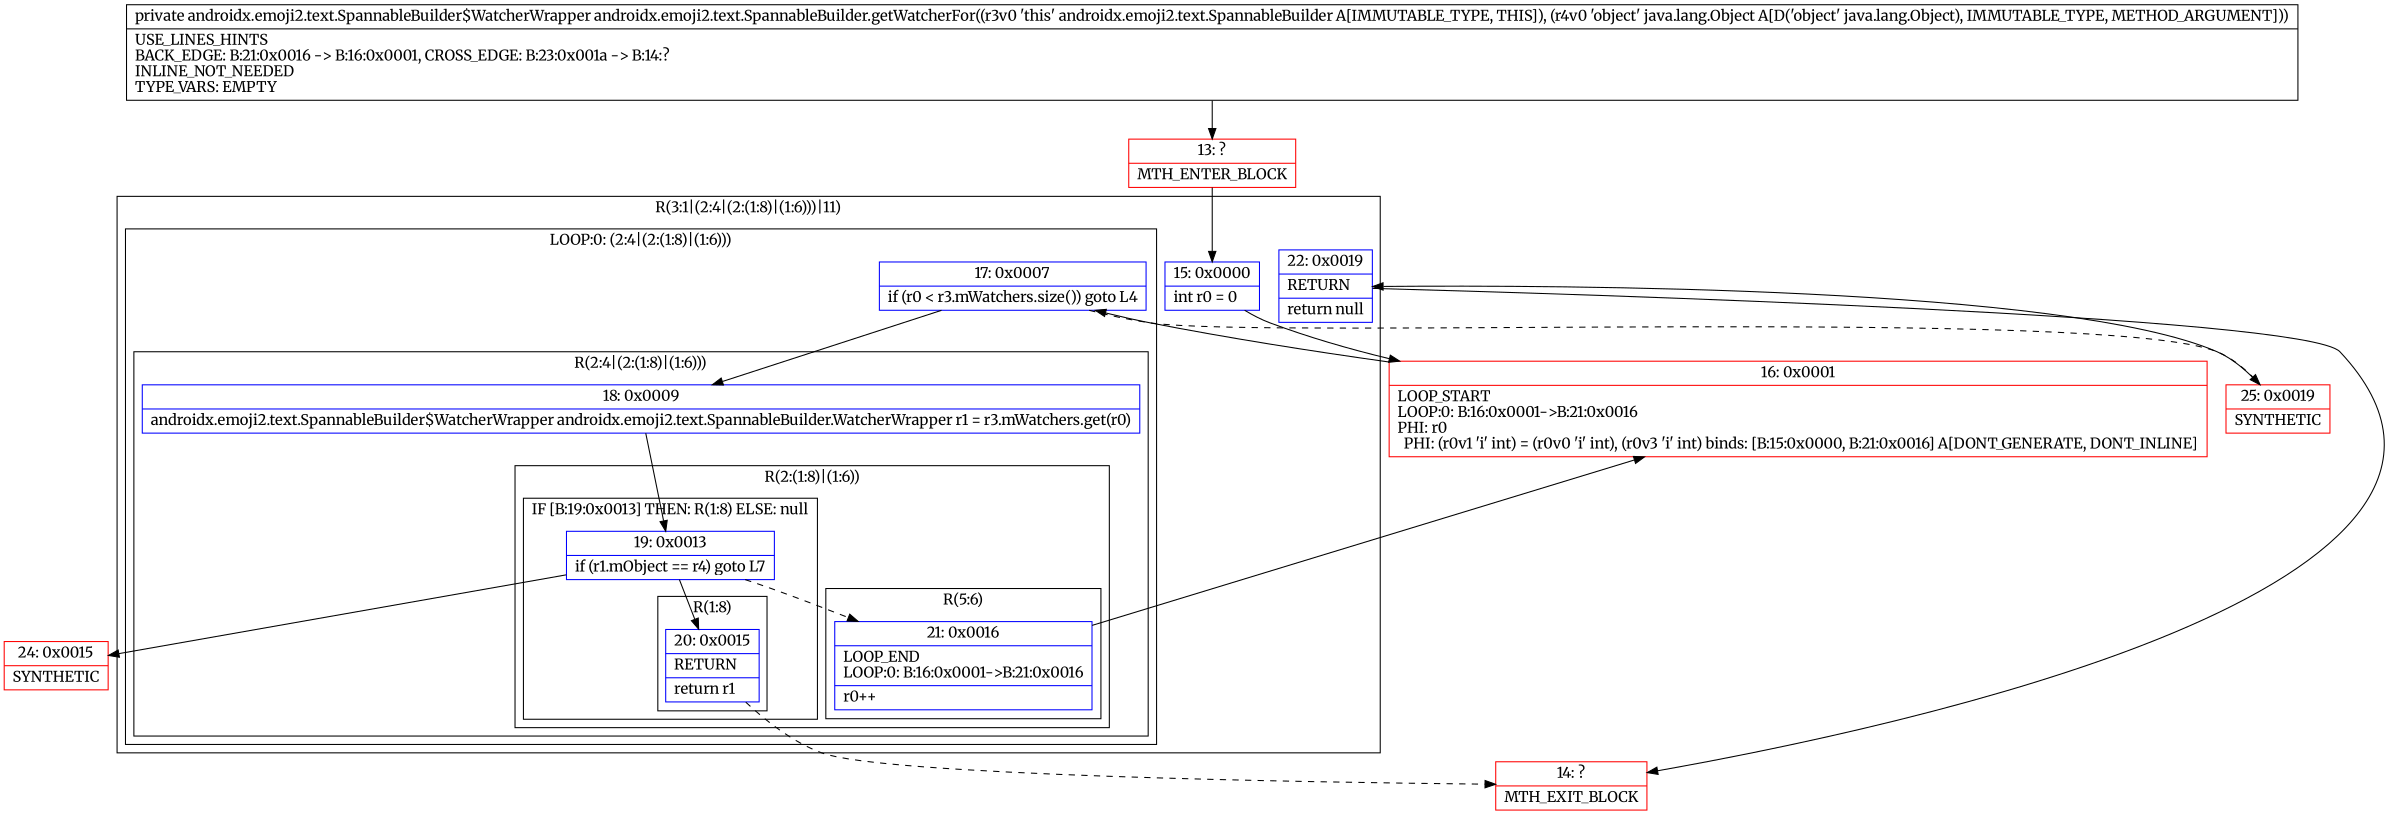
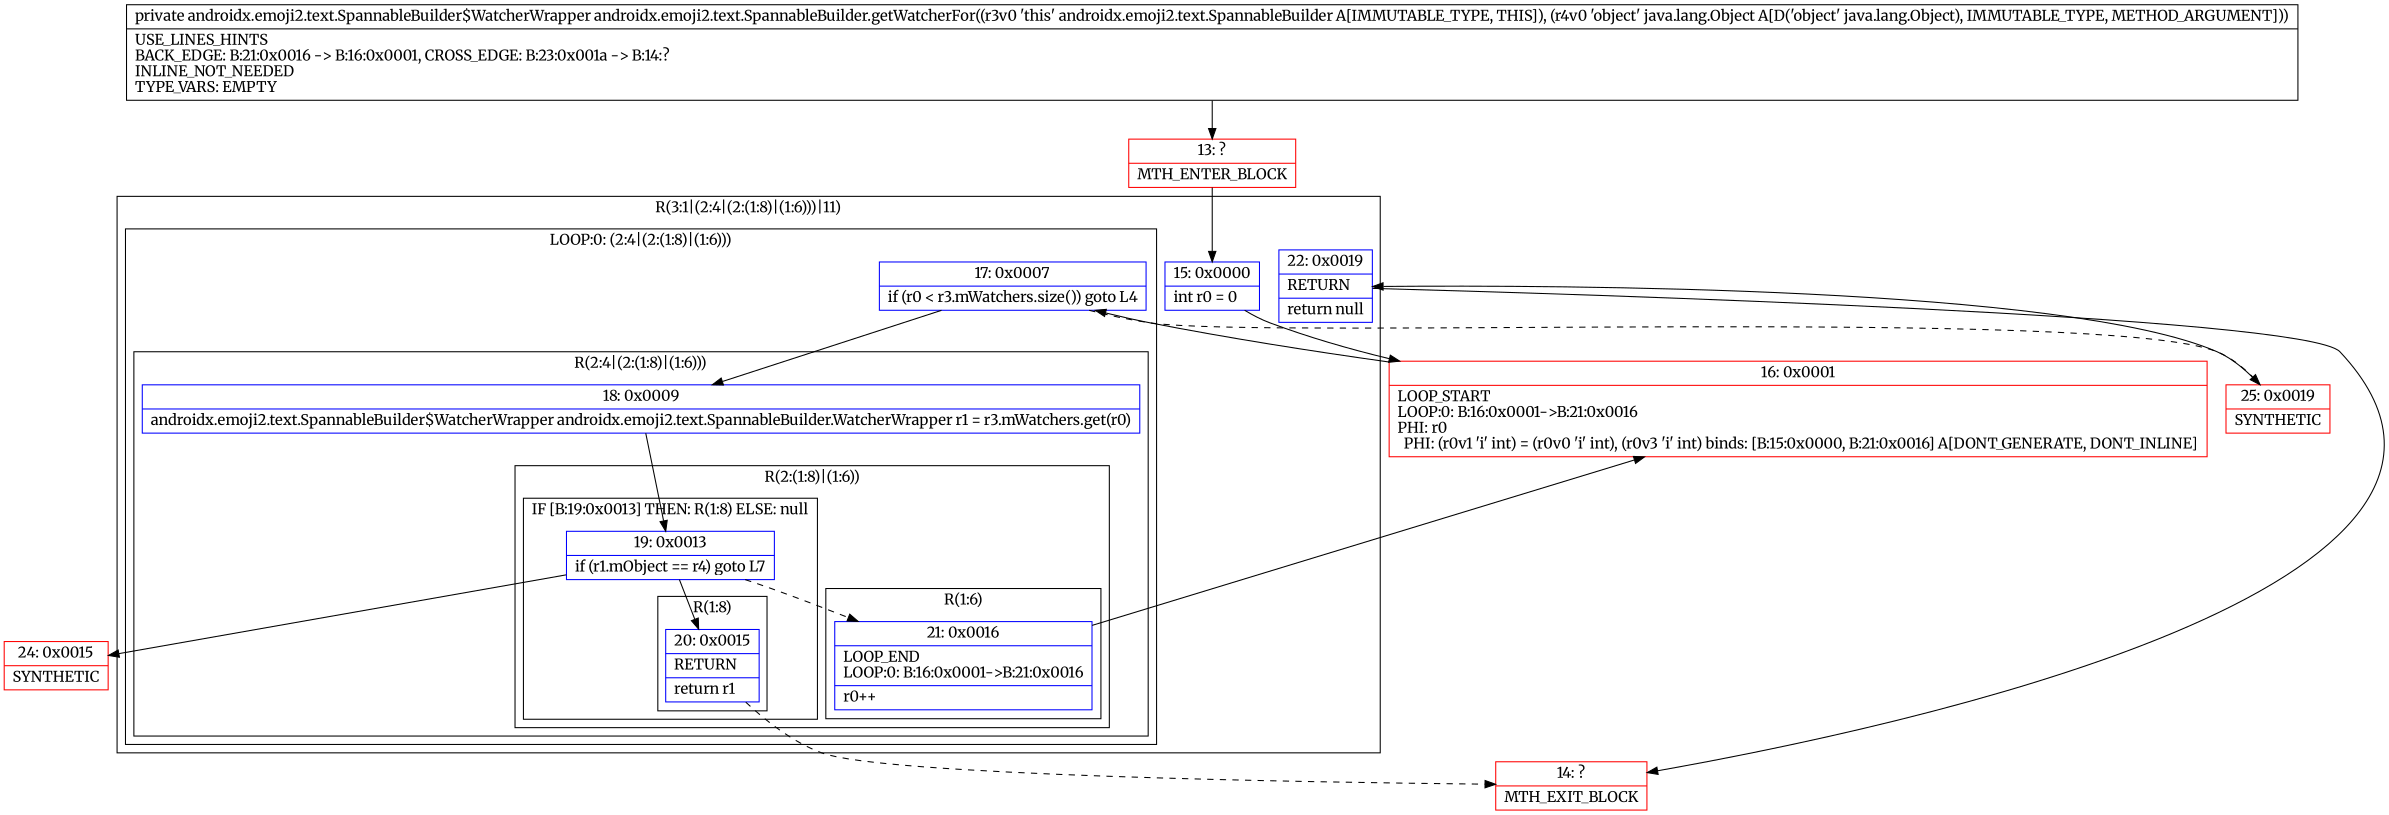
(963, 601) -> (963, 601)
